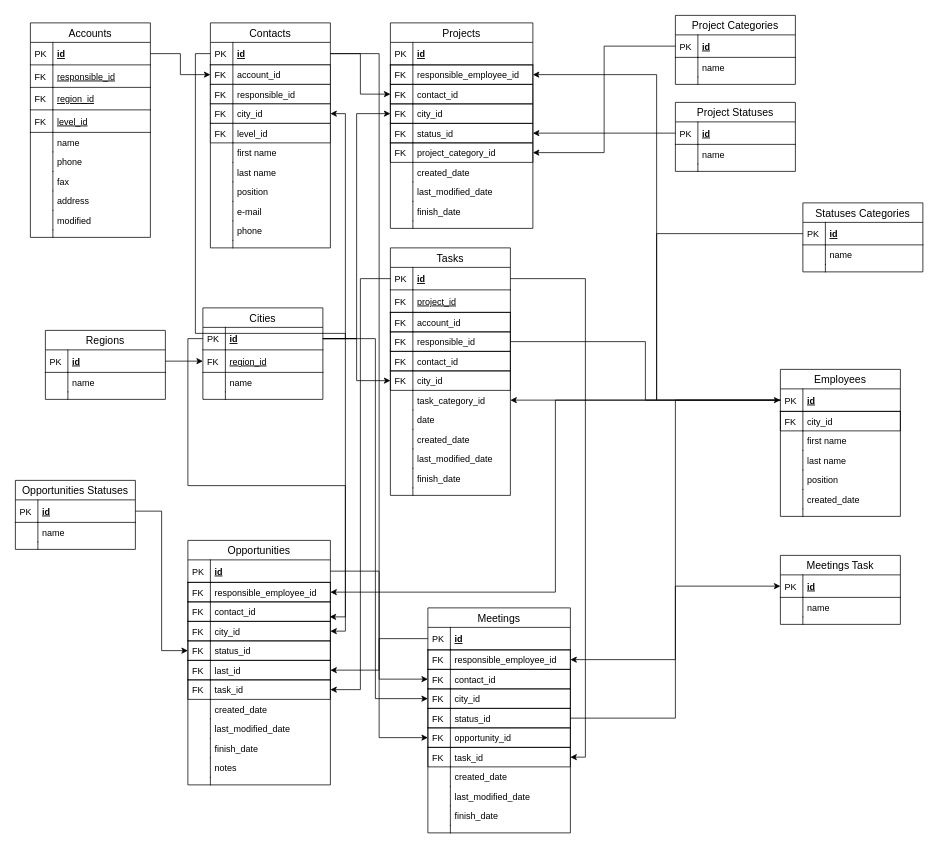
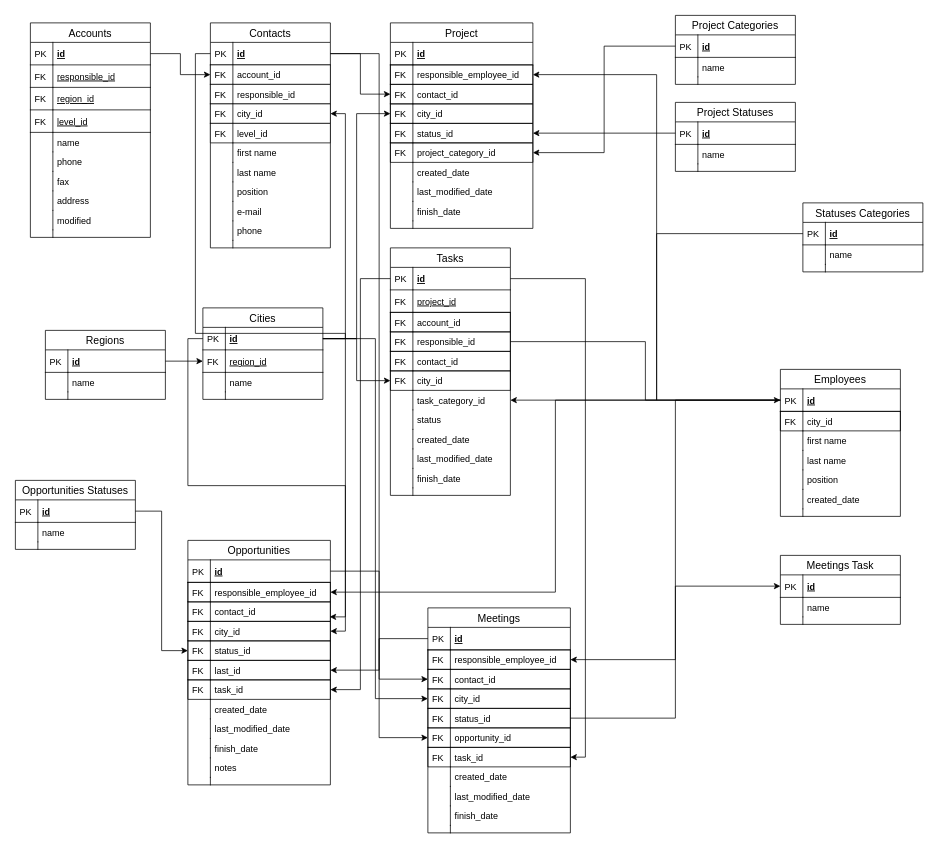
(461, 33) -> (461, 33)
(427, 420) -> (432, 420)
